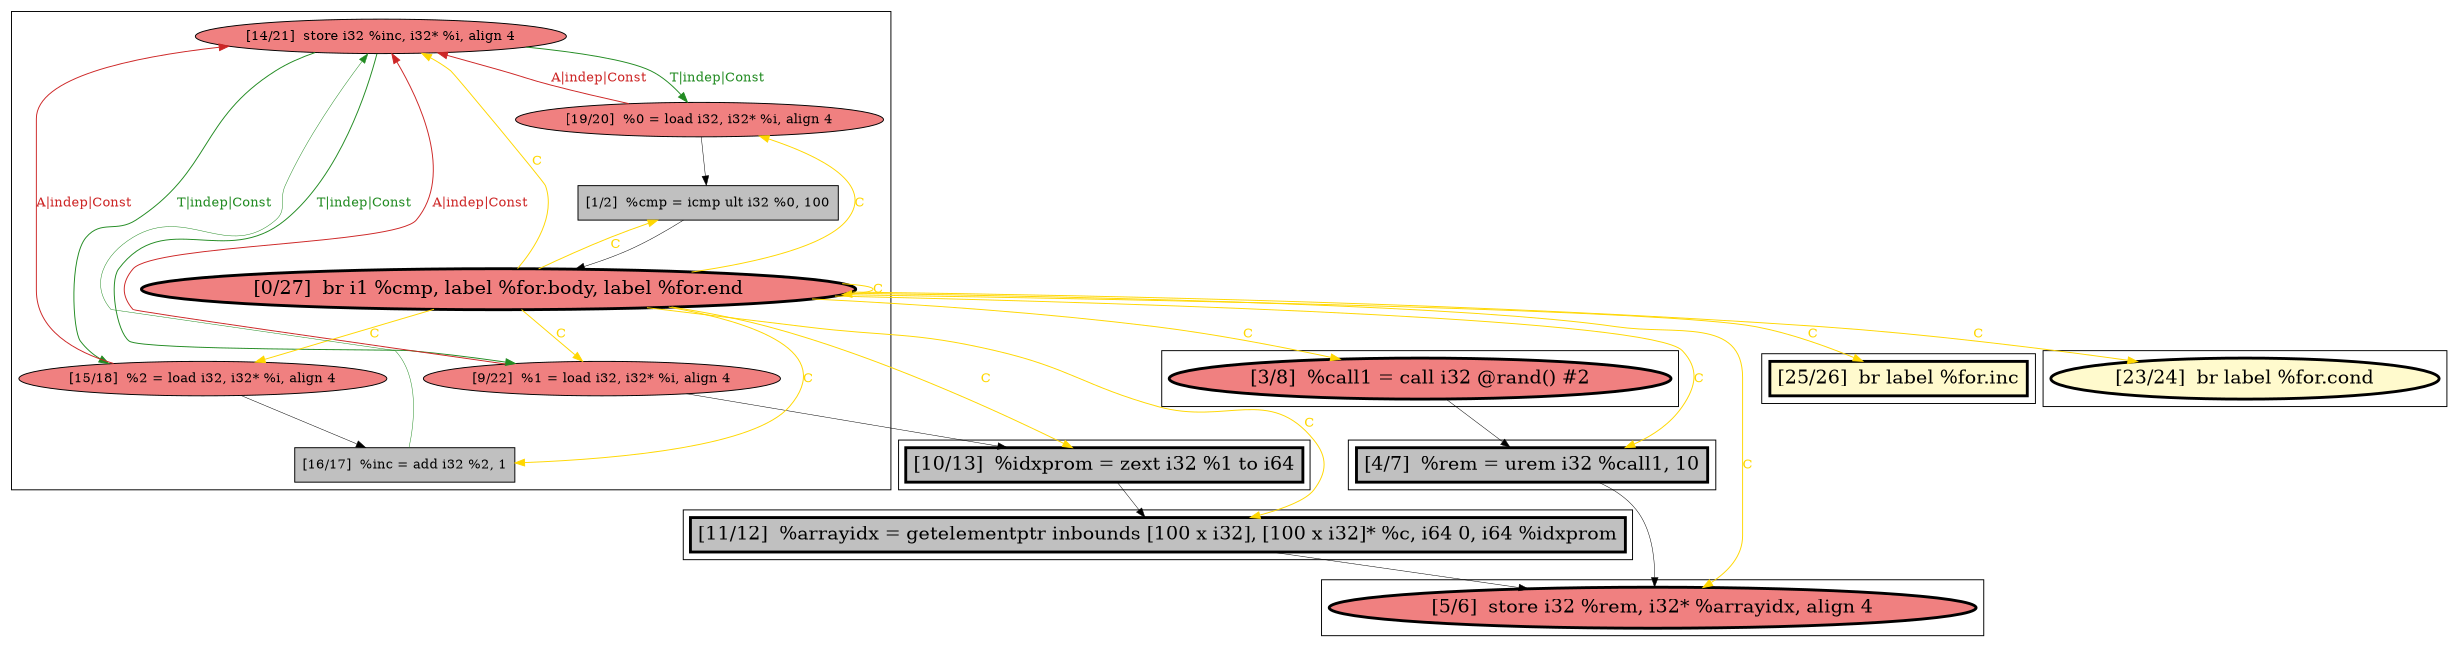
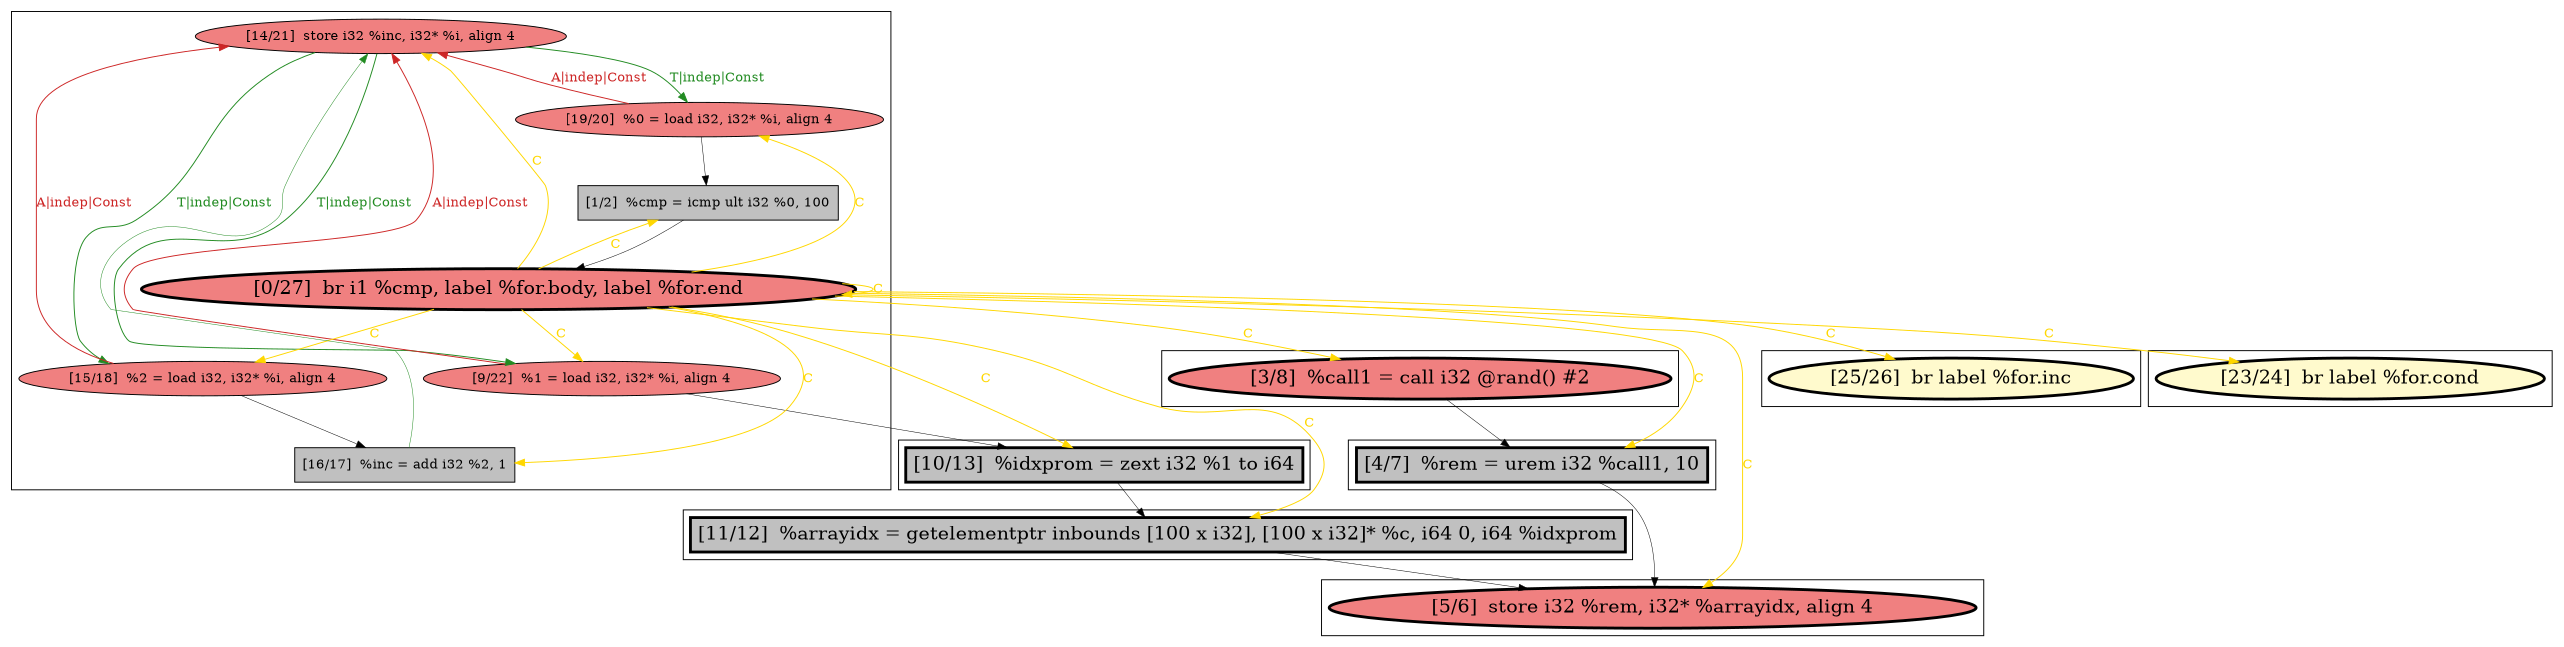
(1899, 379) -> (1951, 379)
